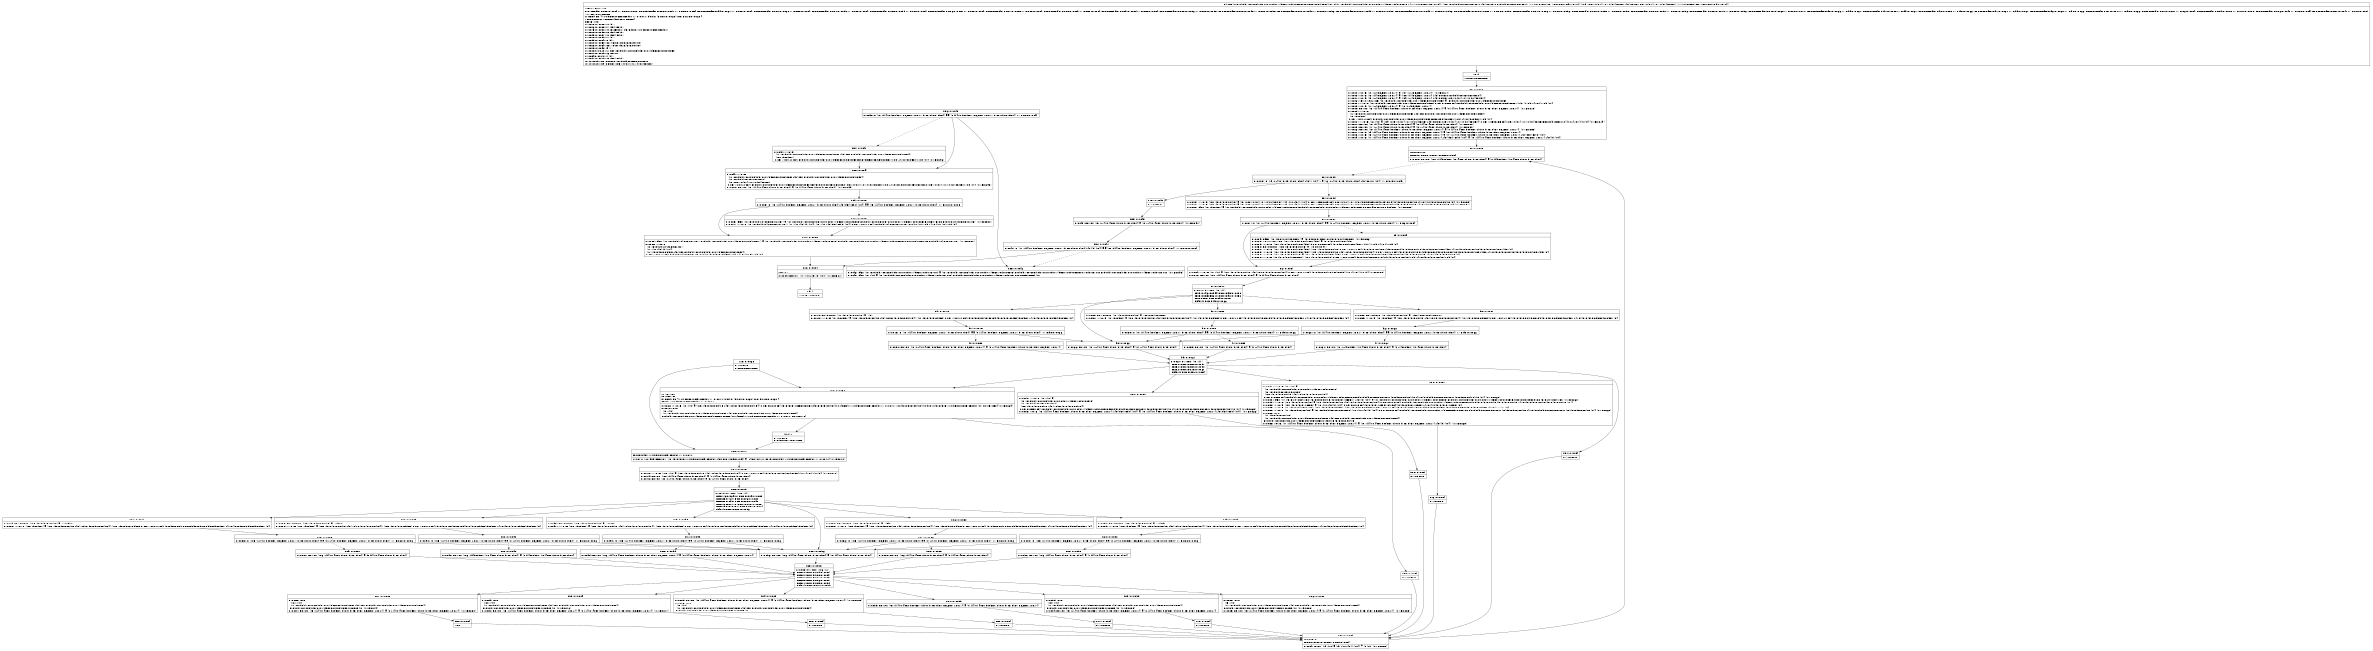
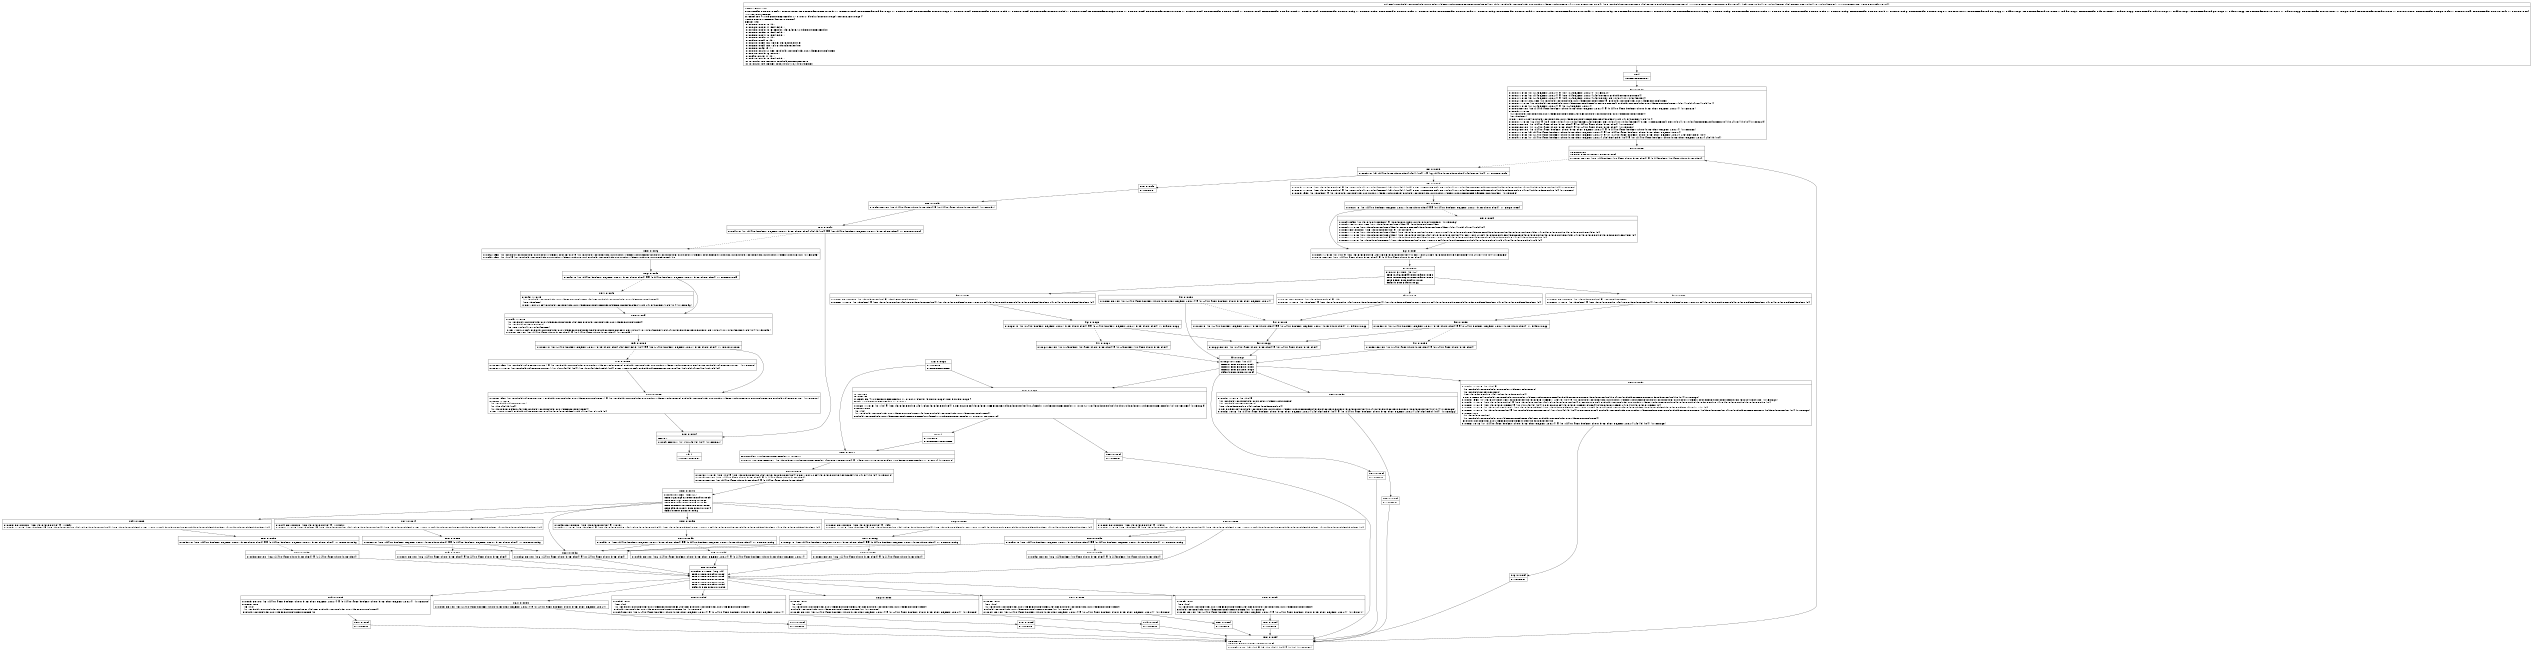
(998, 185) -> (651, 265)
(1098, 304) -> none
(976, 337) -> (1232, 311)
(678, 566) -> (980, 571)
(458, 625) -> (1223, 627)
none -> (1151, 625)
